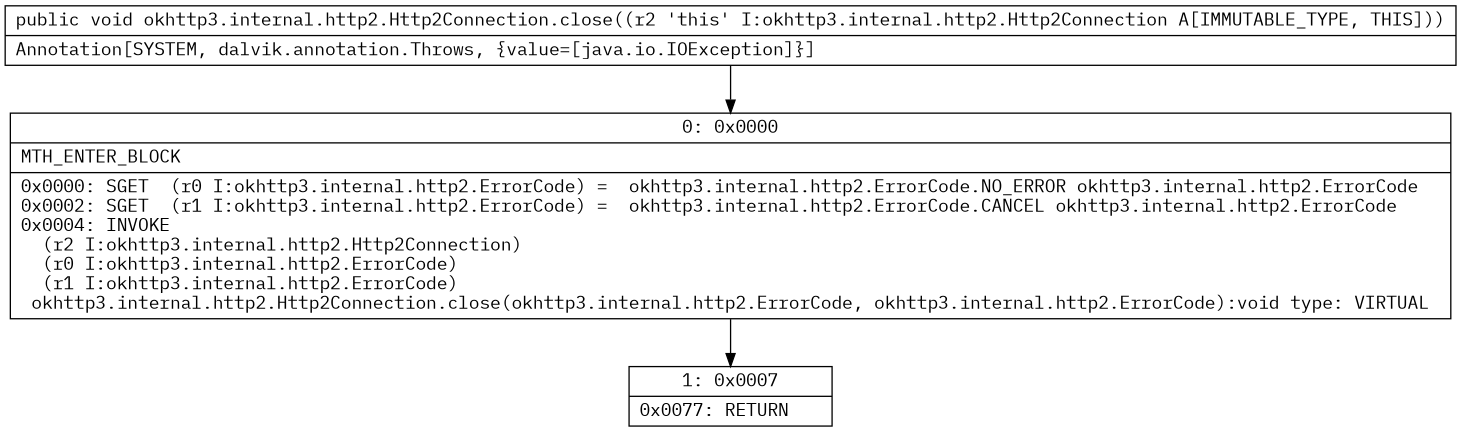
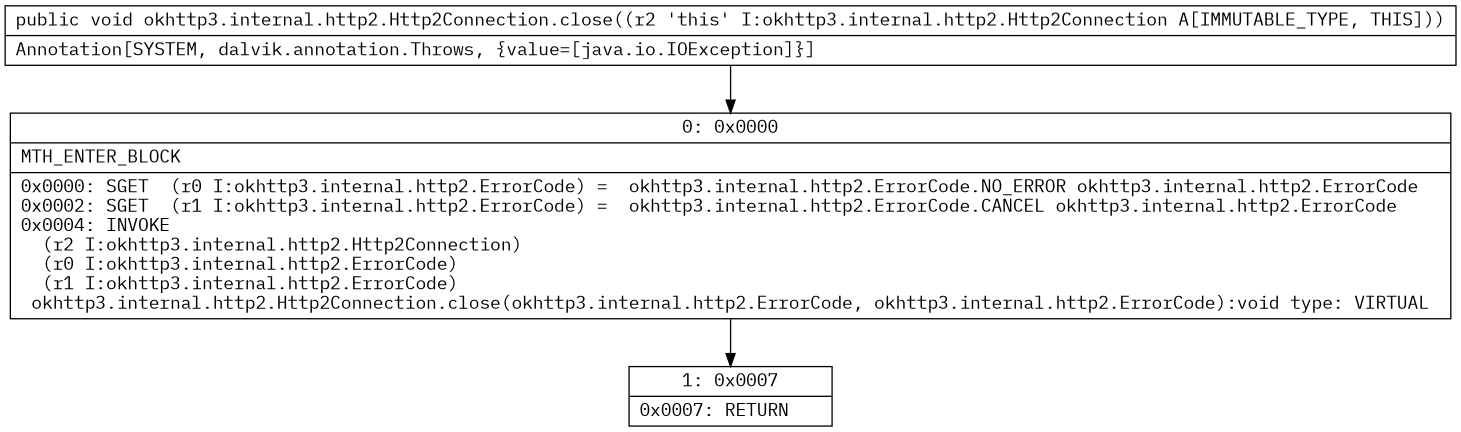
(731, 411) -> (731, 411)
